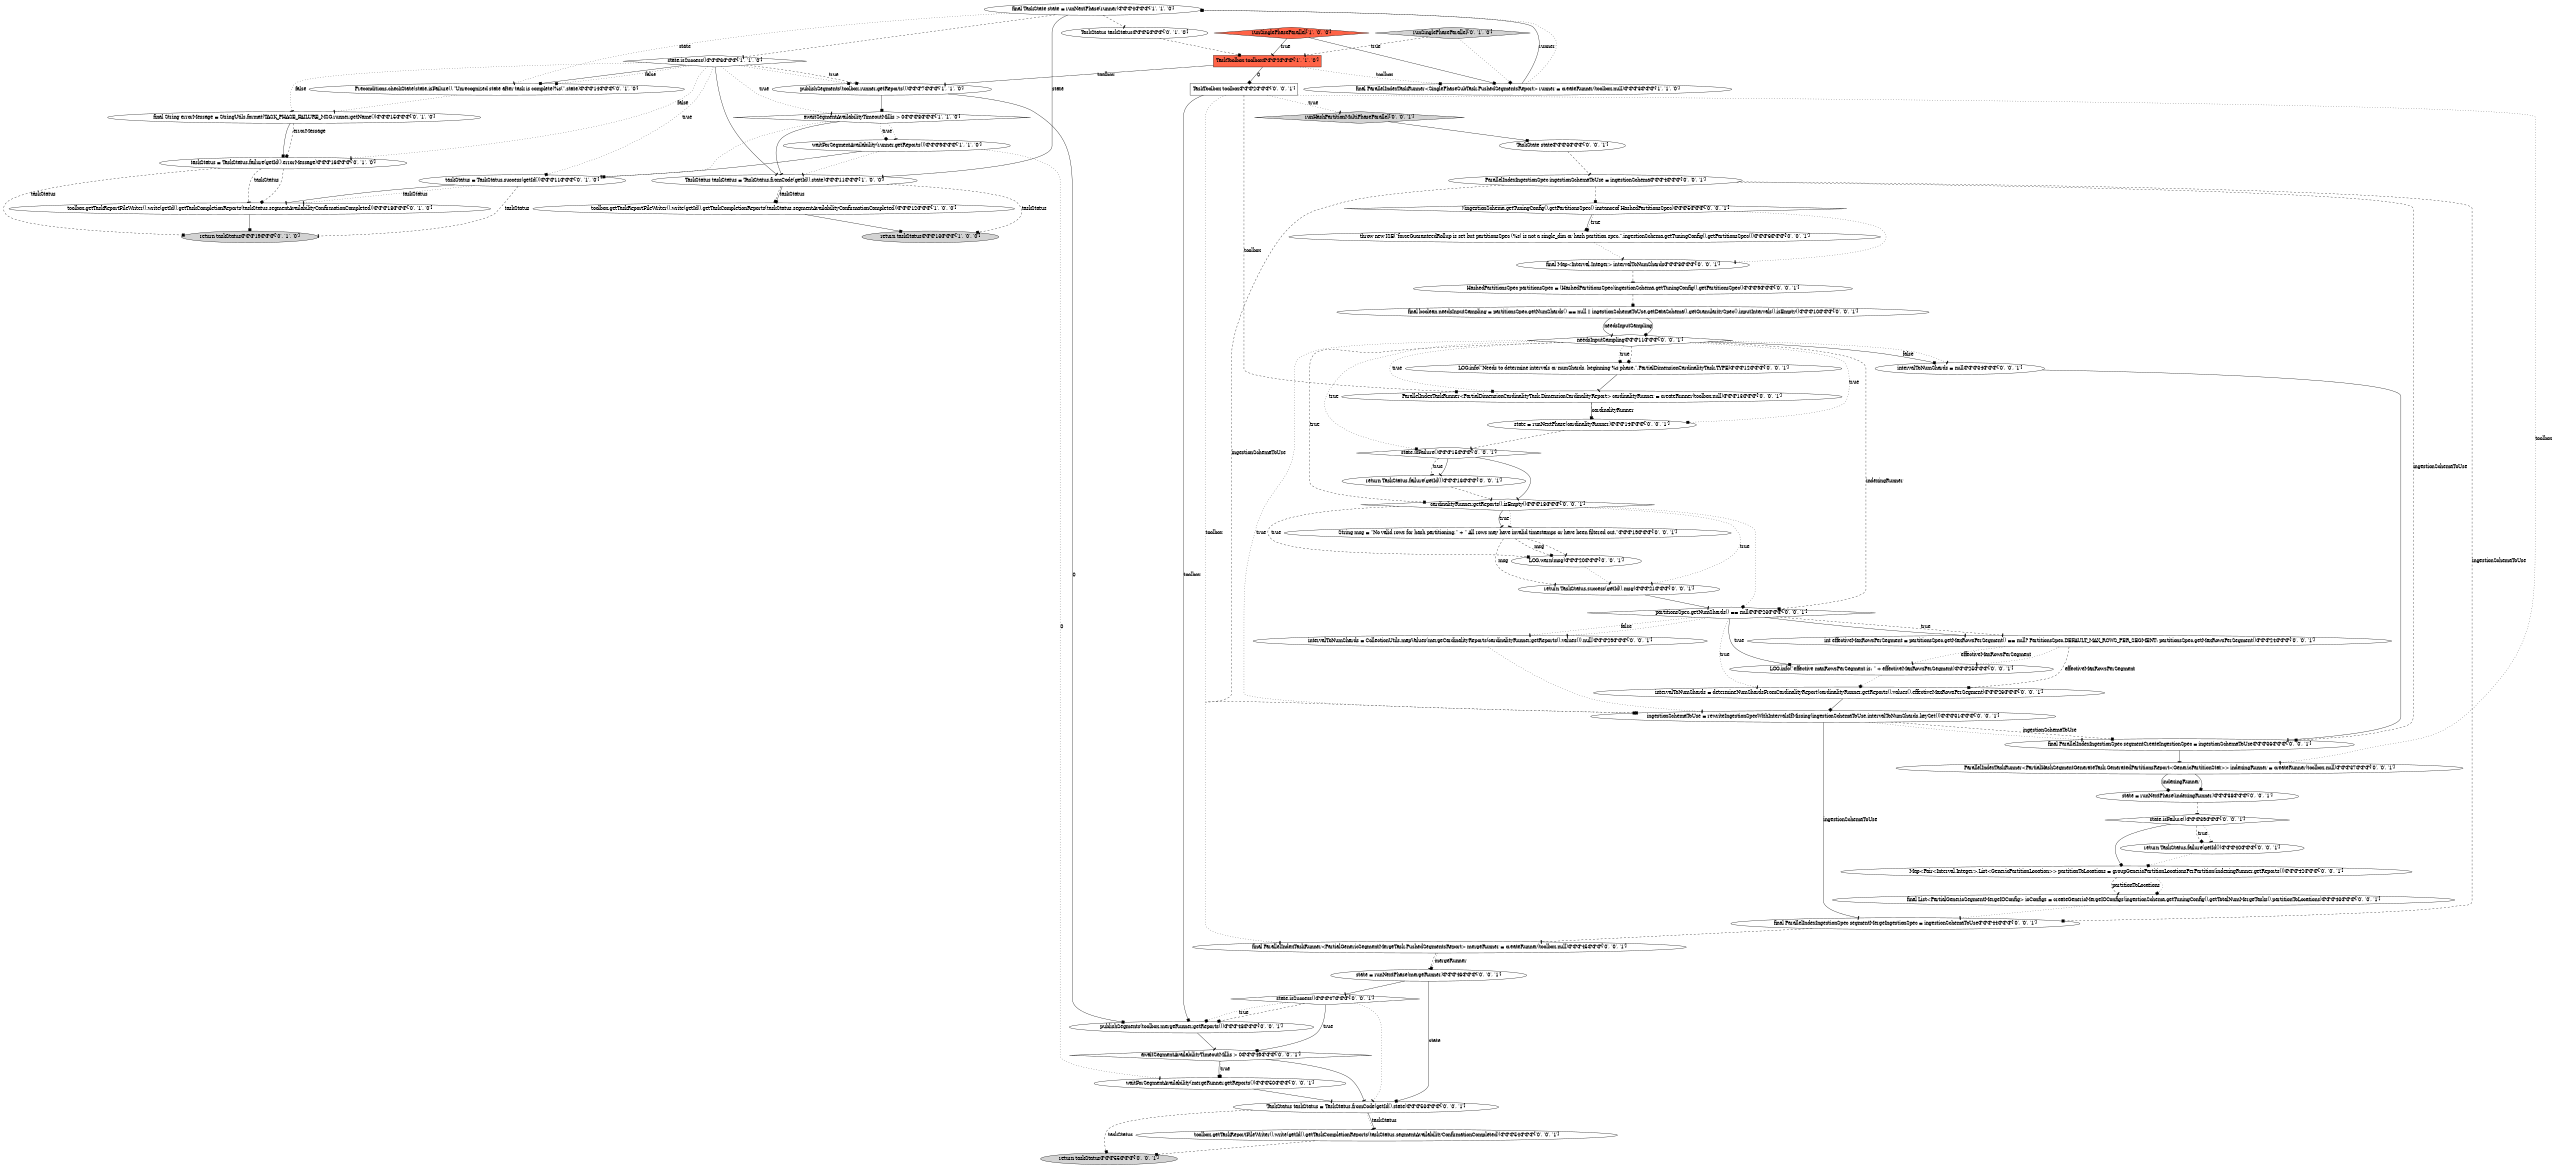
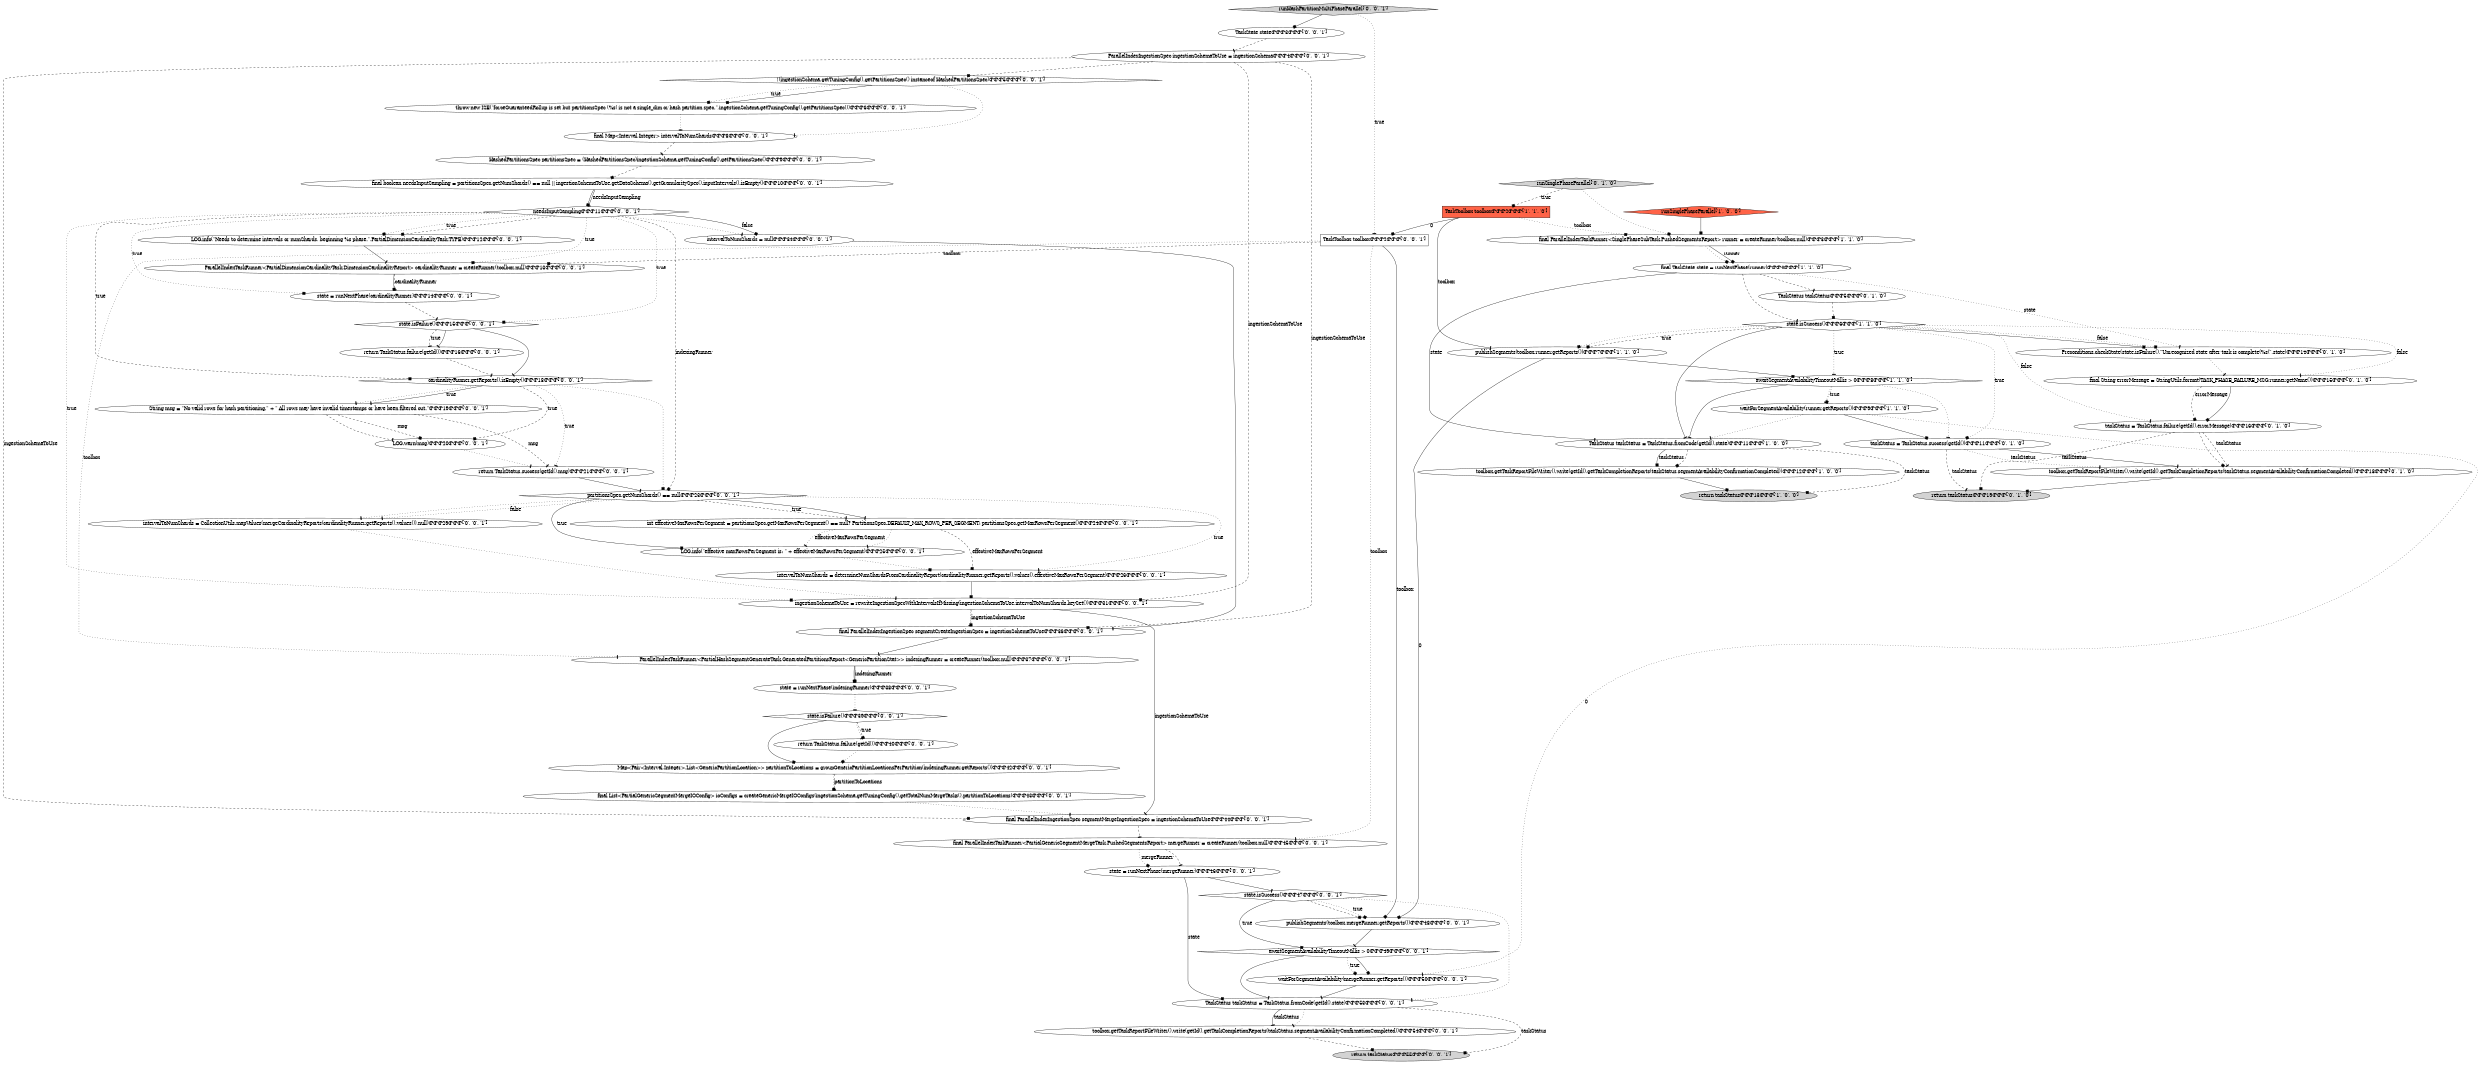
(1280, 46) -> none
(1367, 46) -> (1539, 197)
(1198, 47) -> (1833, 309)
(1303, 104) -> (1374, 119)
(2197, 807) -> (855, 702)
